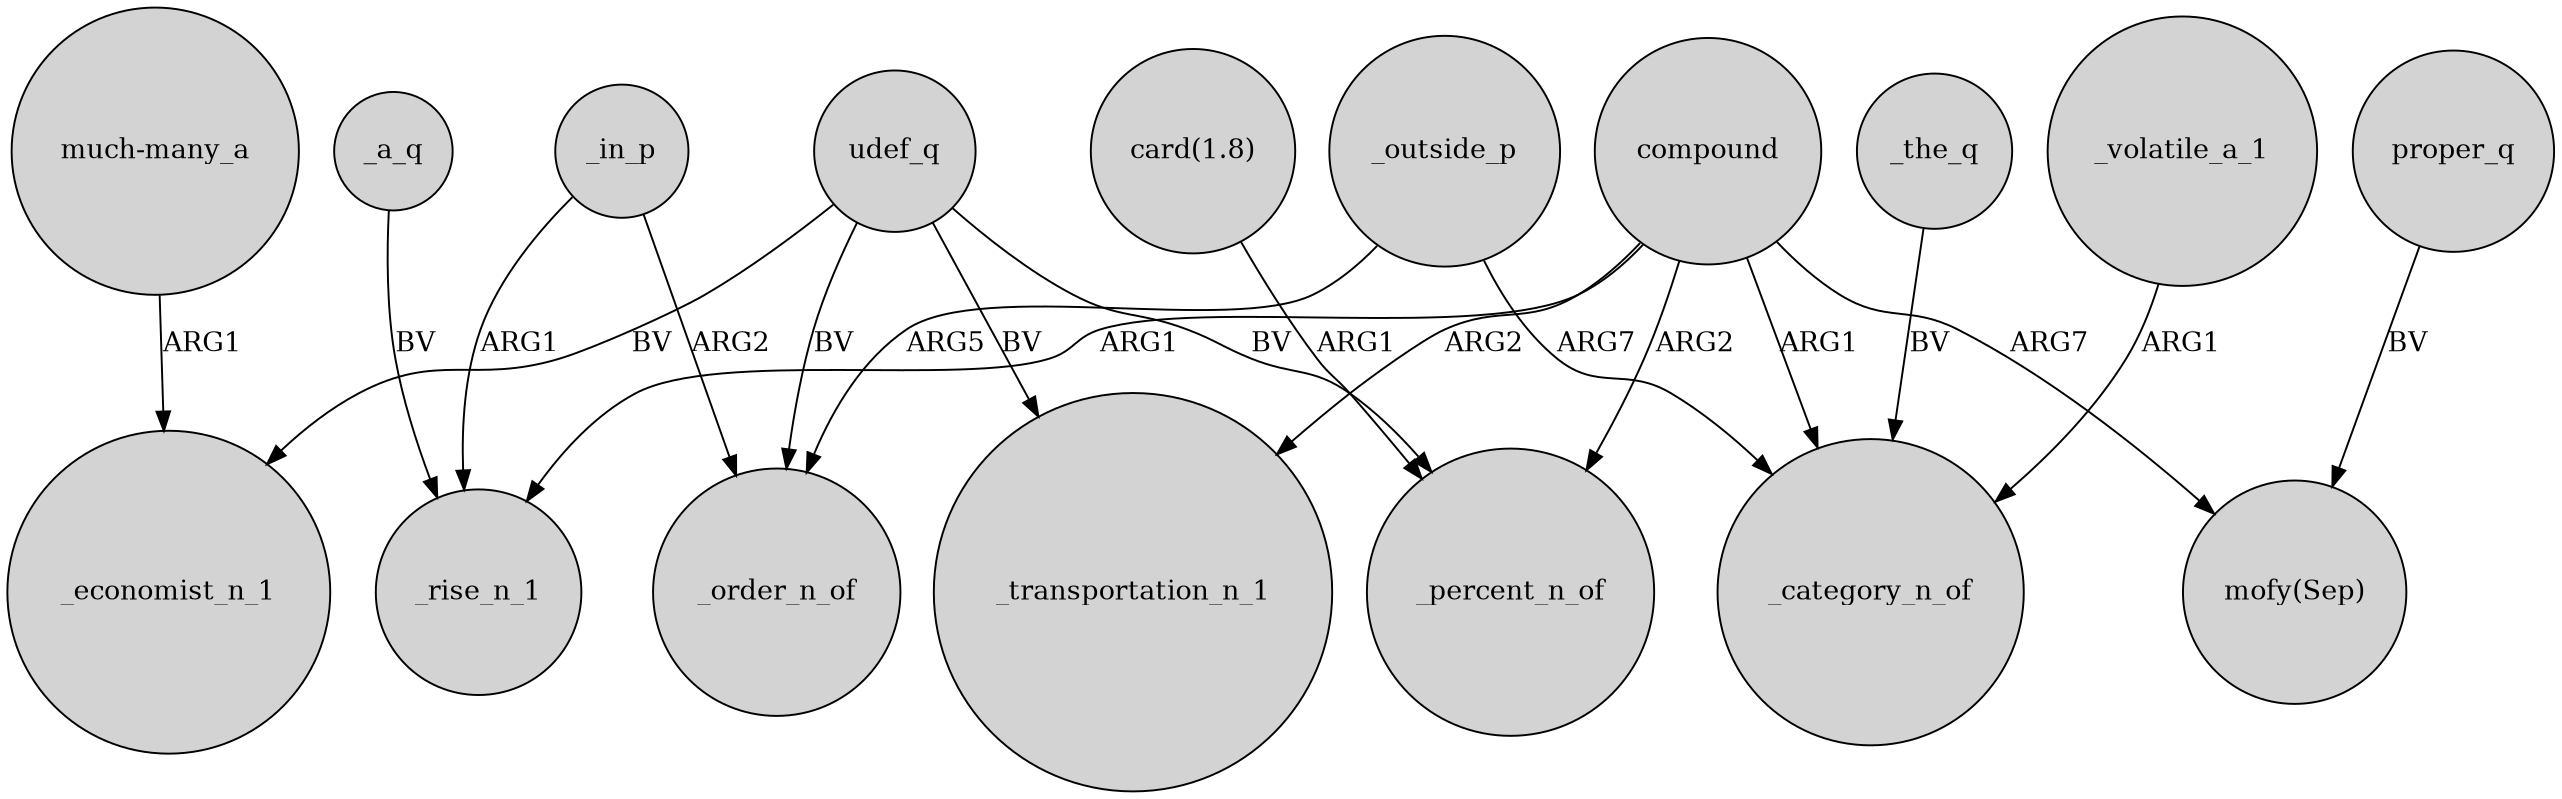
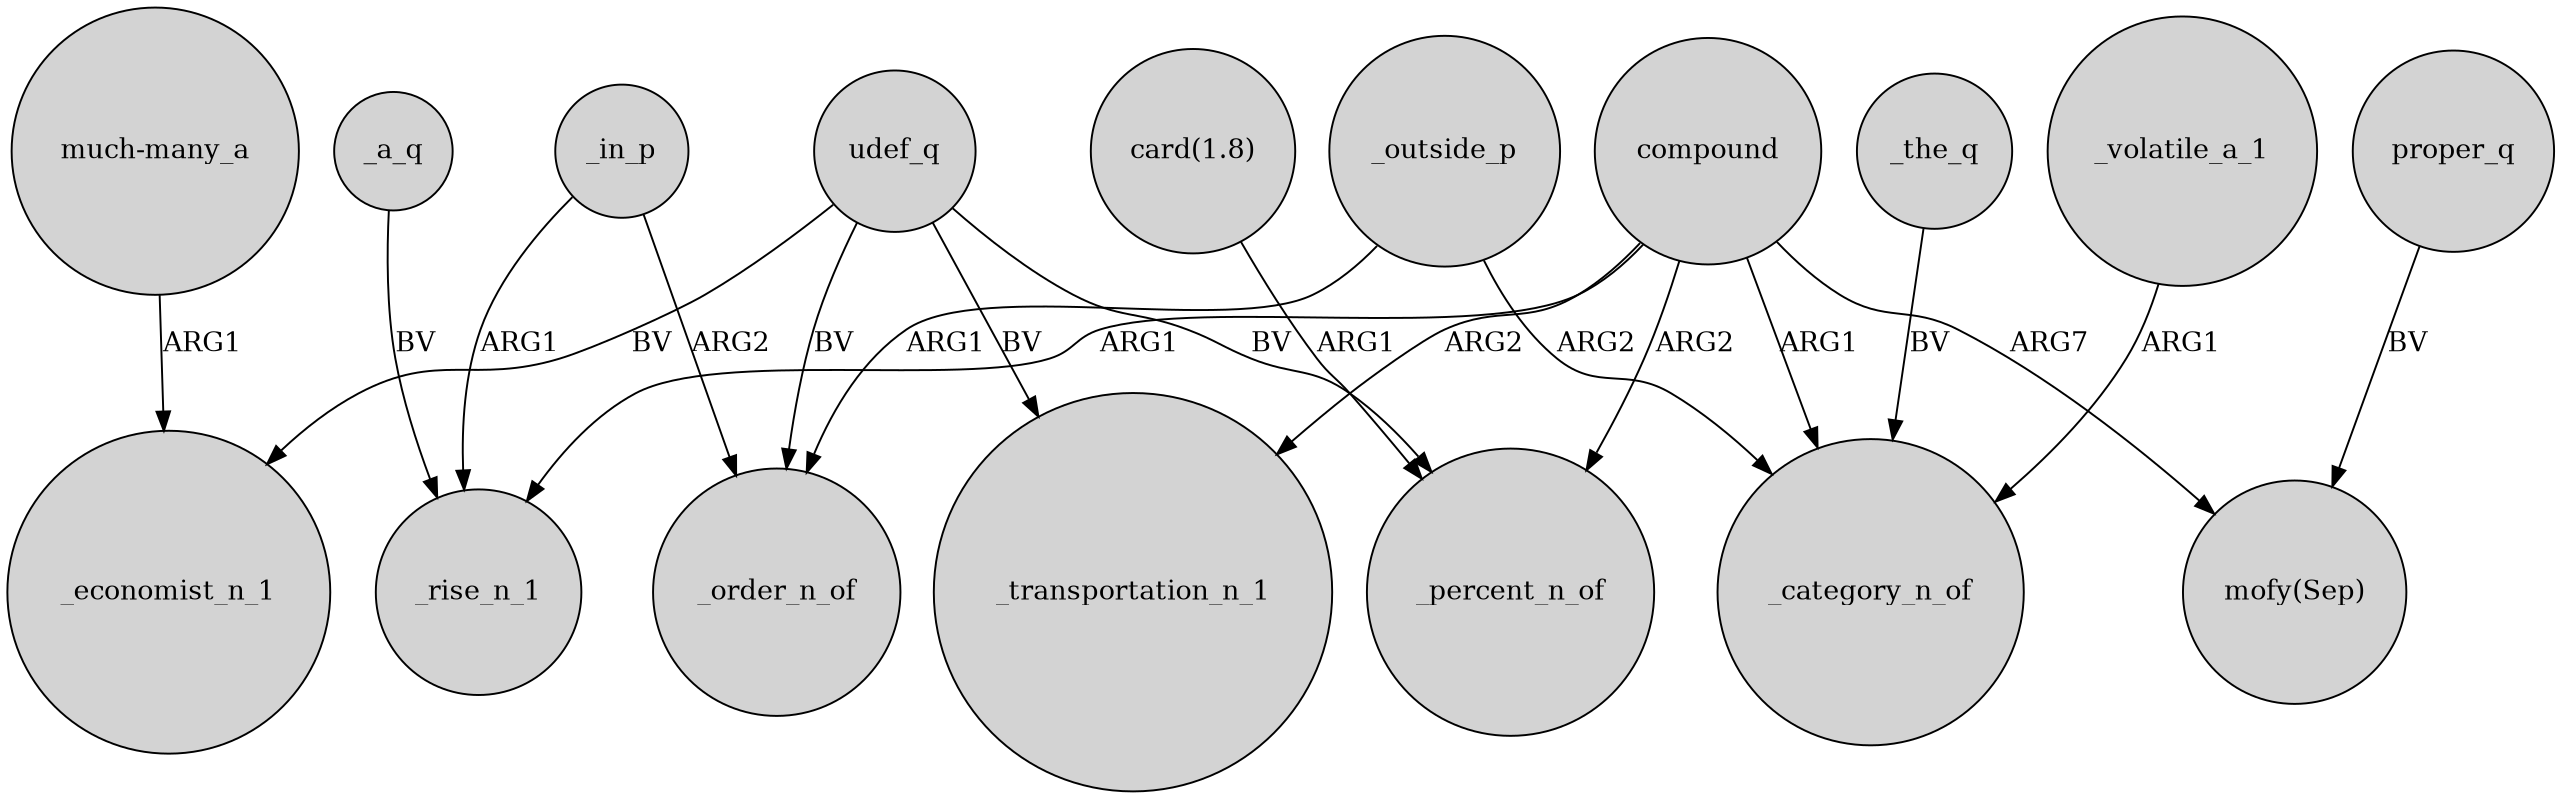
(946, 344) -> (946, 344)
(1597, 344) -> (1597, 344)
